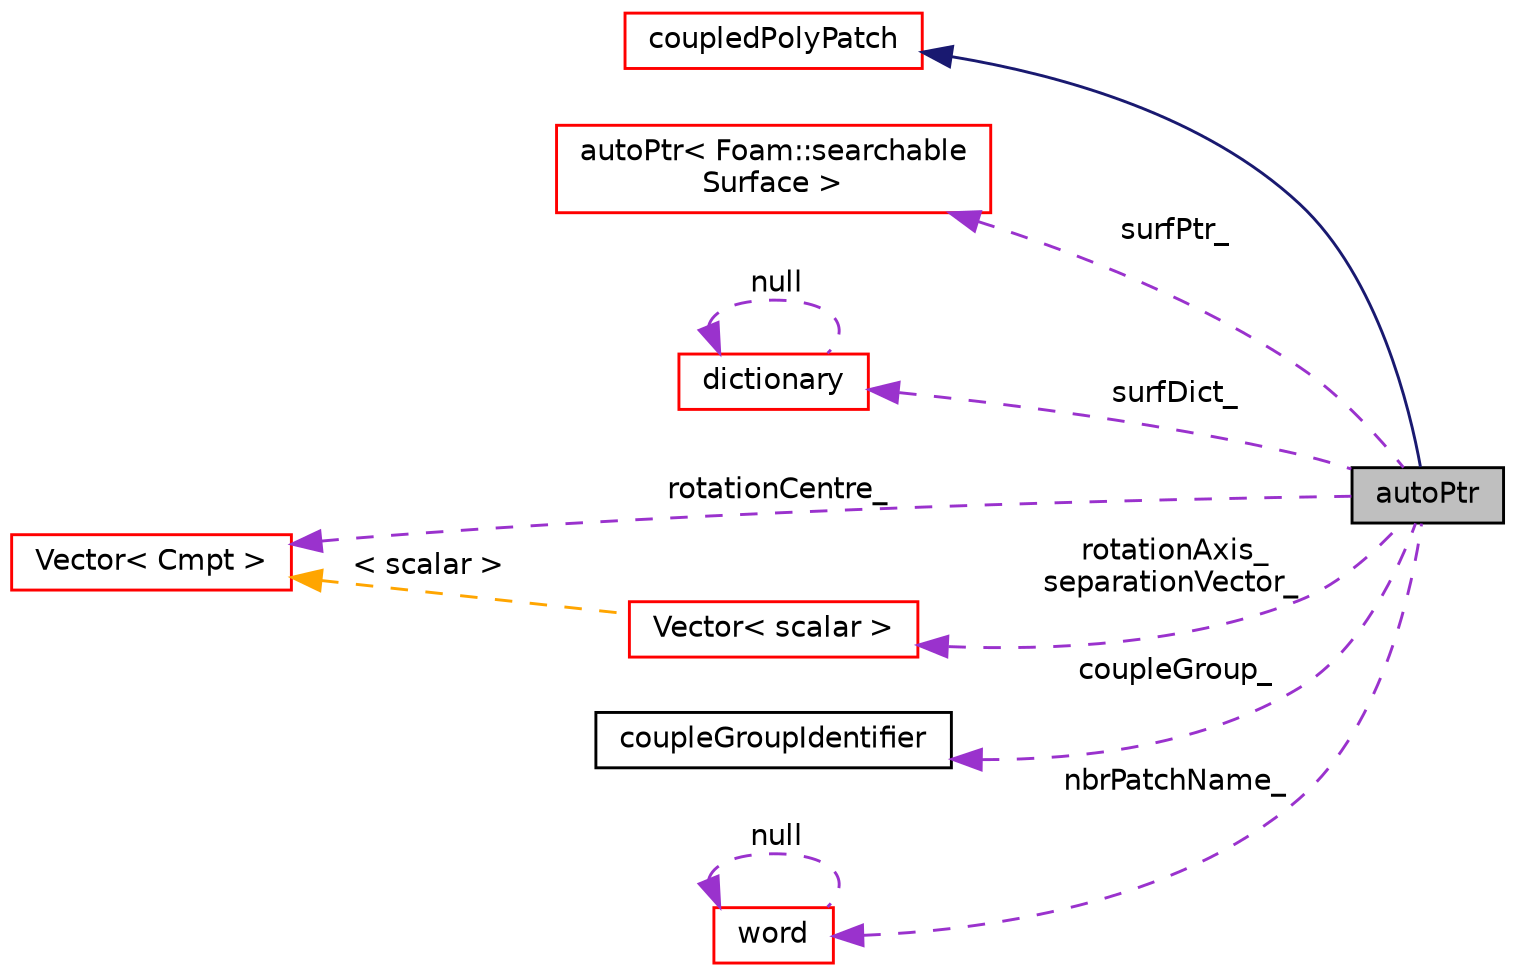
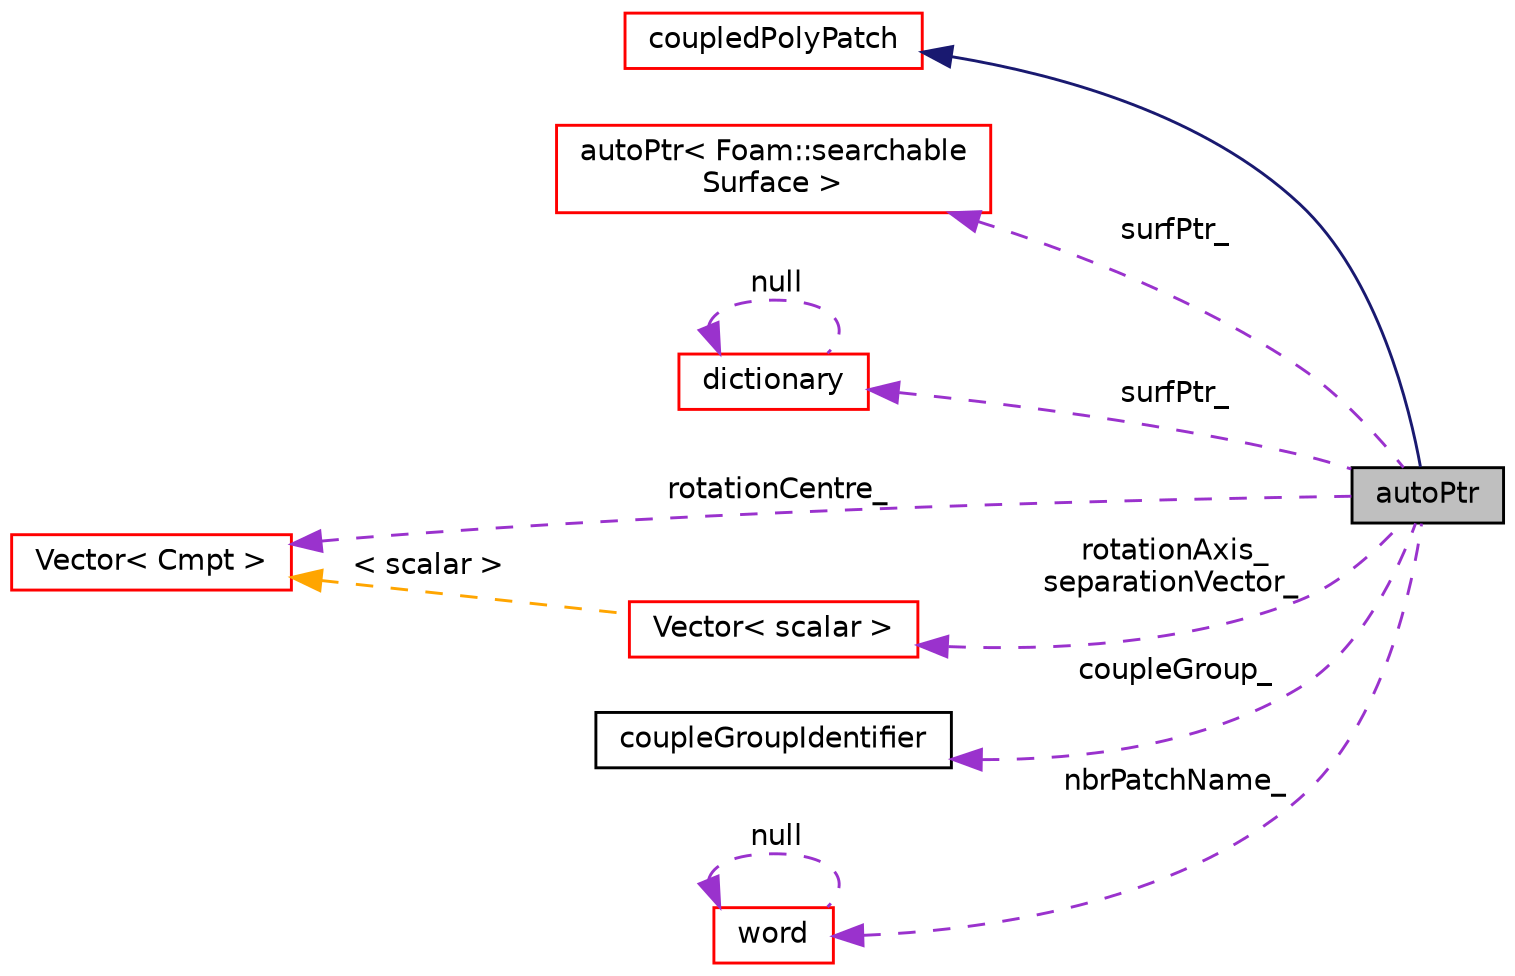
(1171, 395) -> (1171, 395)
